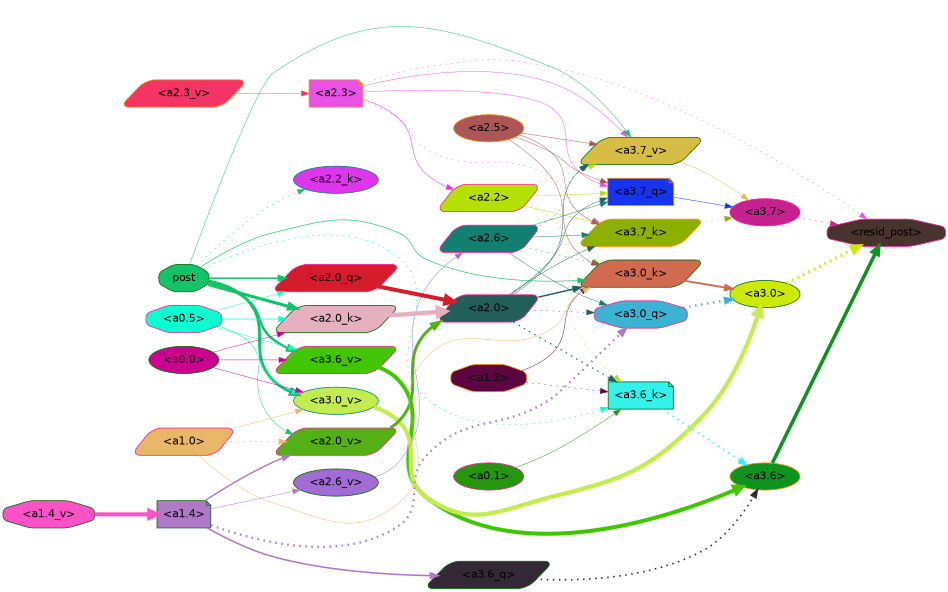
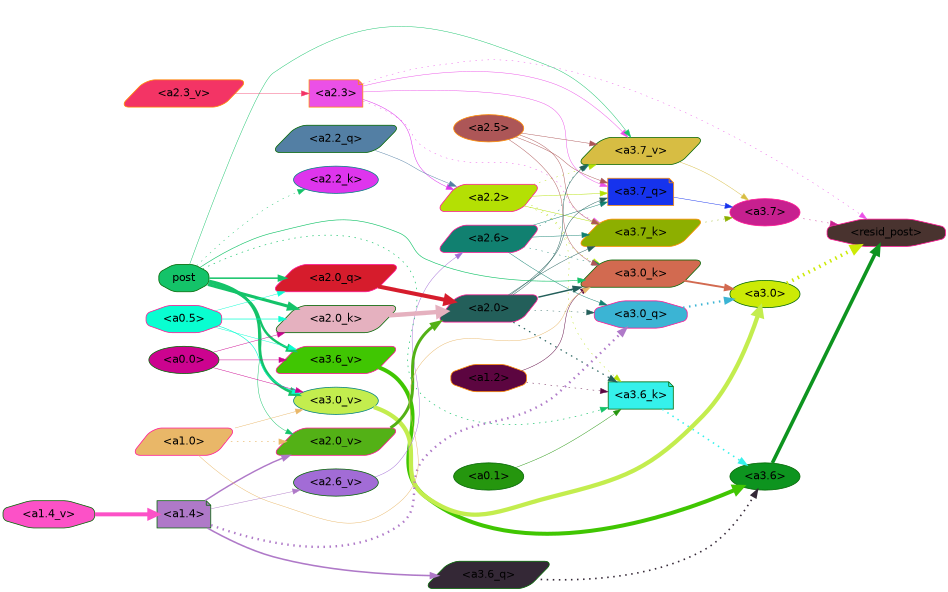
none -> (336, 139)
(416, 289) -> (416, 289)
(489, 476) -> (489, 476)
(765, 476) -> (765, 476)
